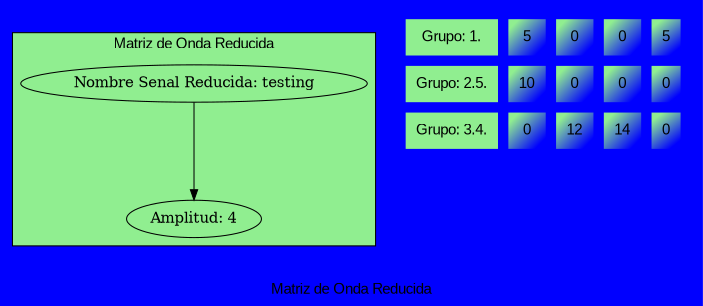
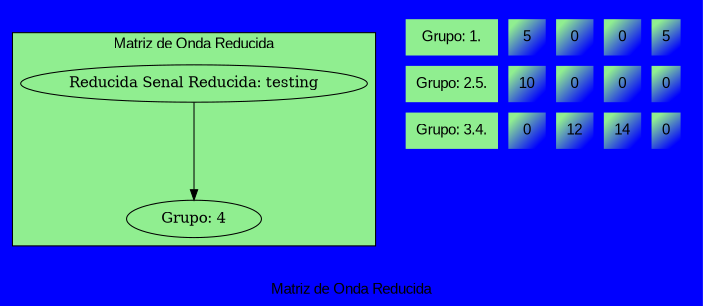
(194, 84) -> (194, 84)
(194, 219) -> (194, 219)
